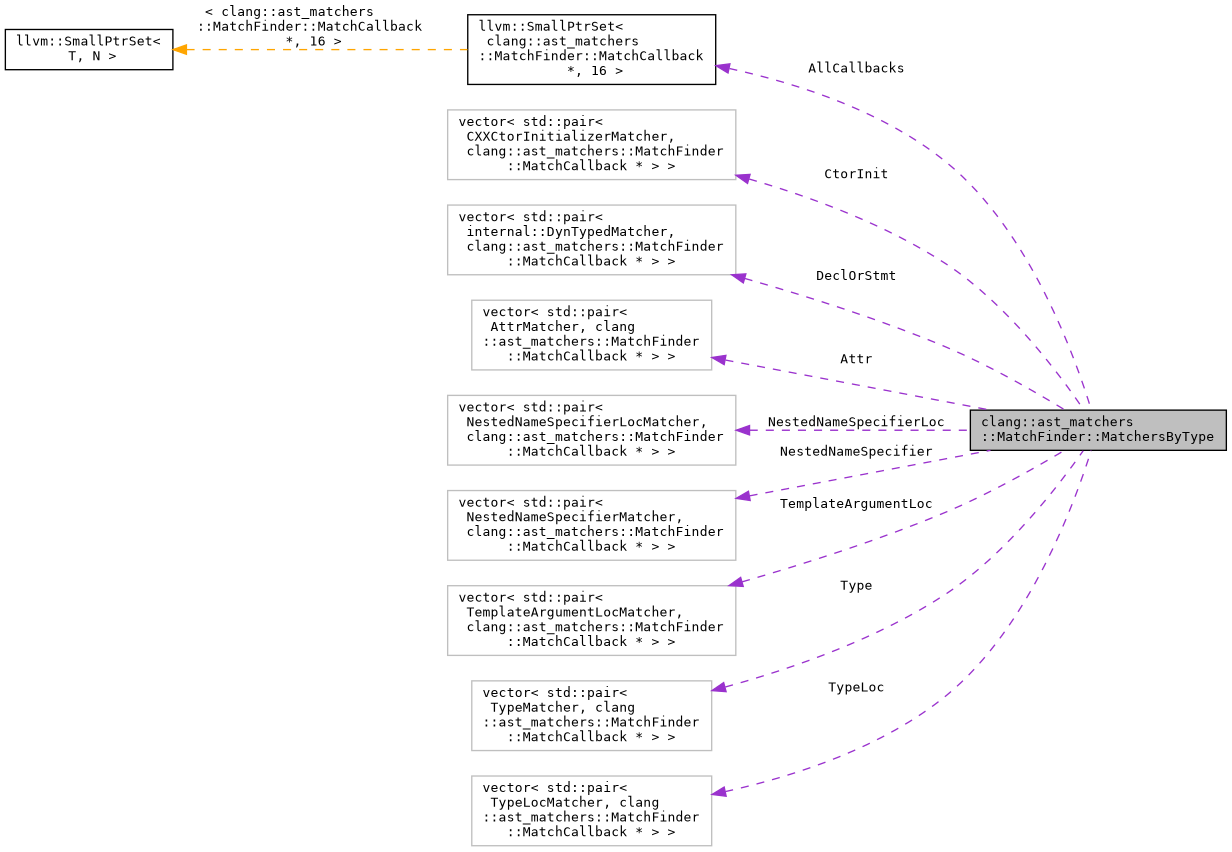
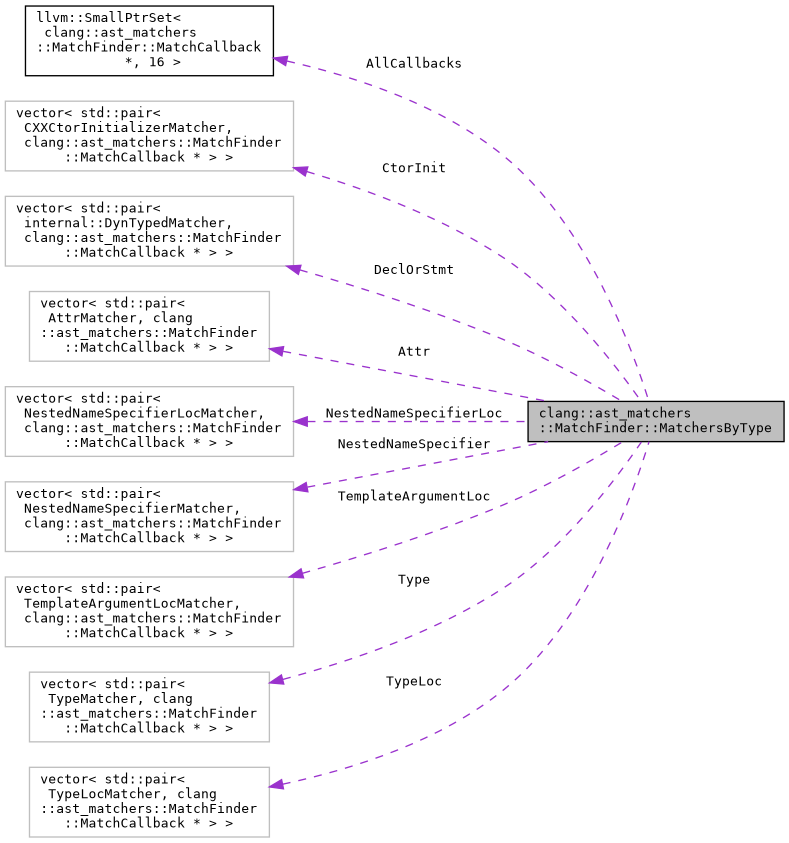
(89, 50) -> none
